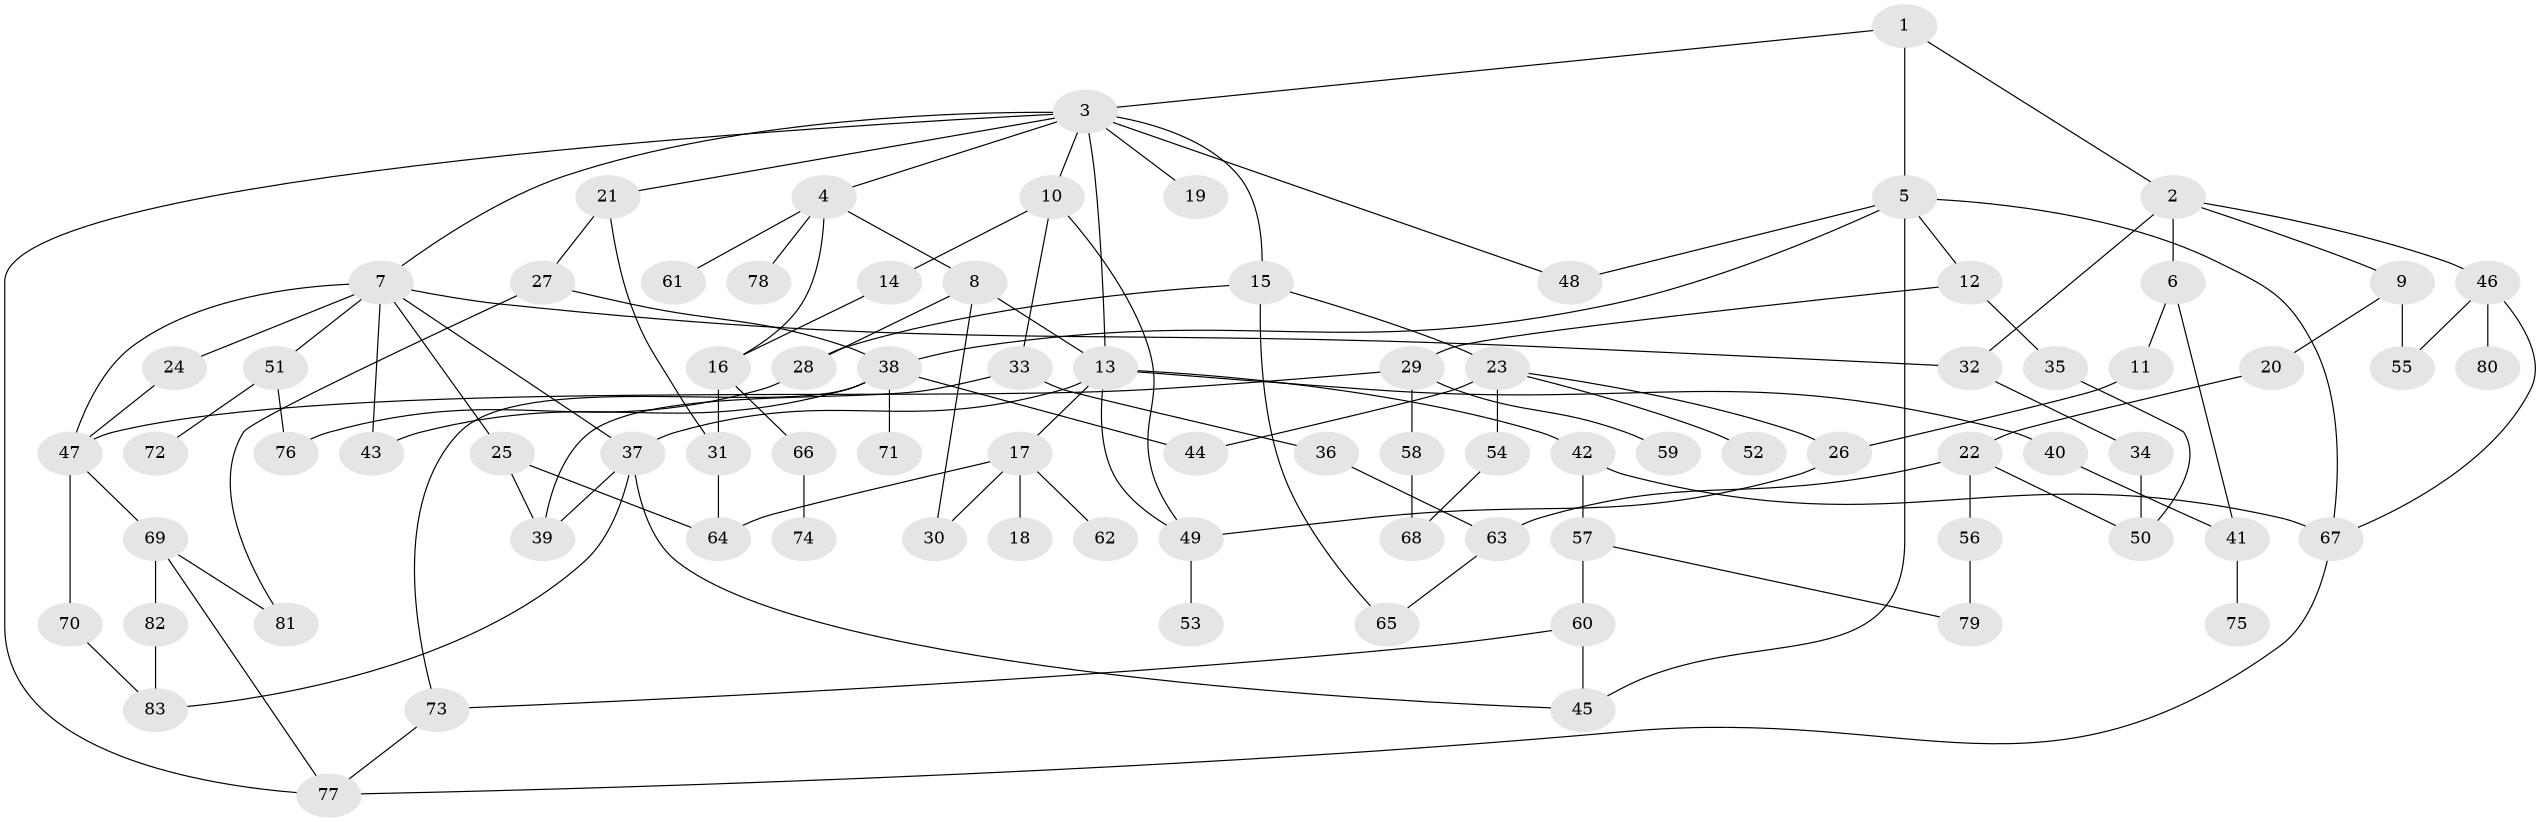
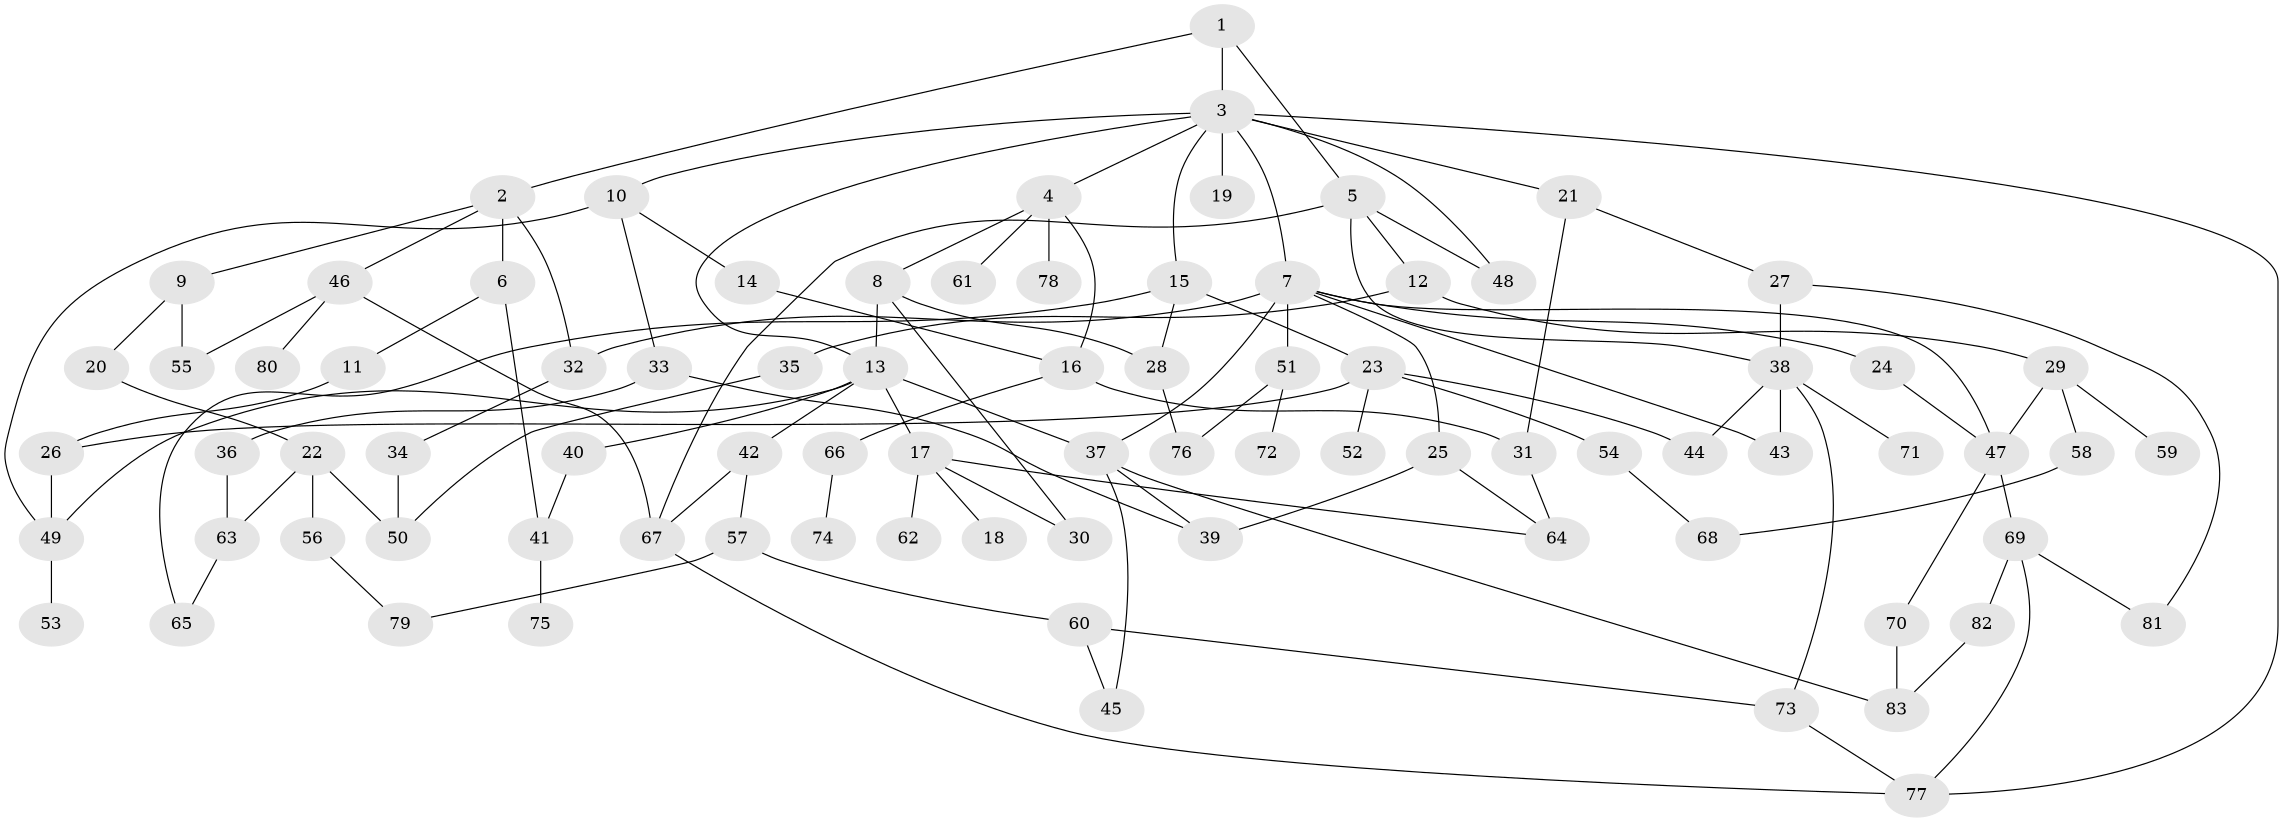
(1901, 562) -> none
